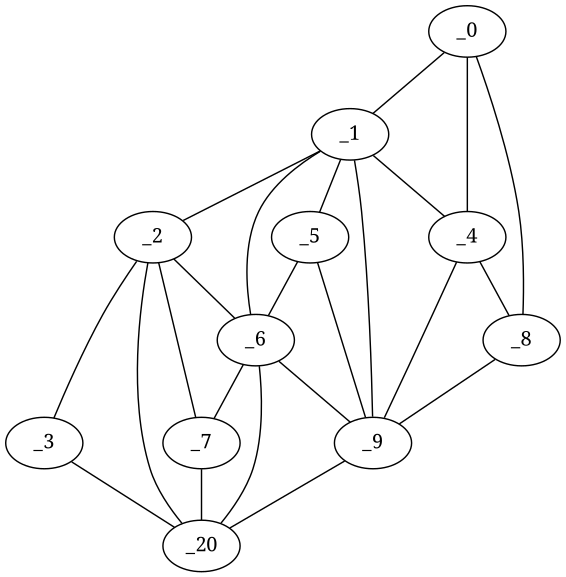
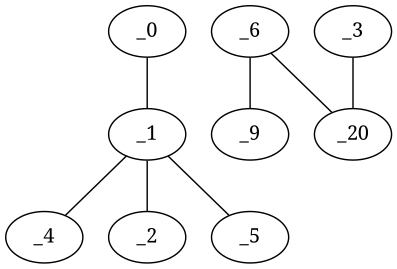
(467, 134) -> none
(255, 220) -> none
(367, 288) -> none
(204, 289) -> none
(283, 289) -> none
(91, 337) -> none
(342, 340) -> none
(421, 340) -> none
(522, 340) -> none
(138, 398) -> none
(202, 443) -> none
(287, 494) -> none
